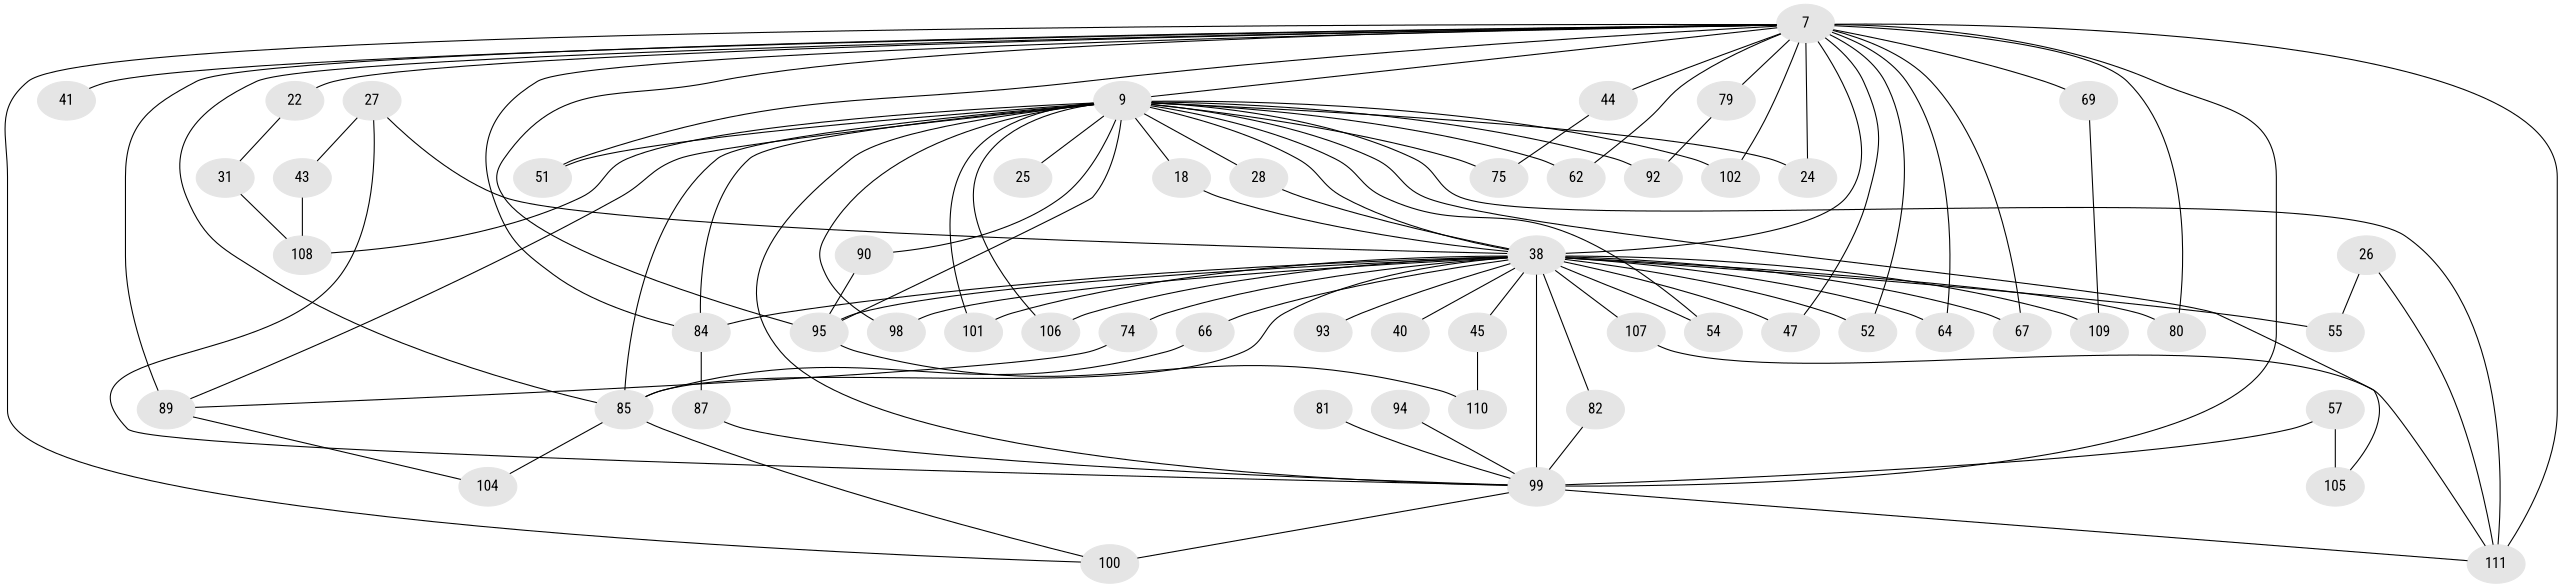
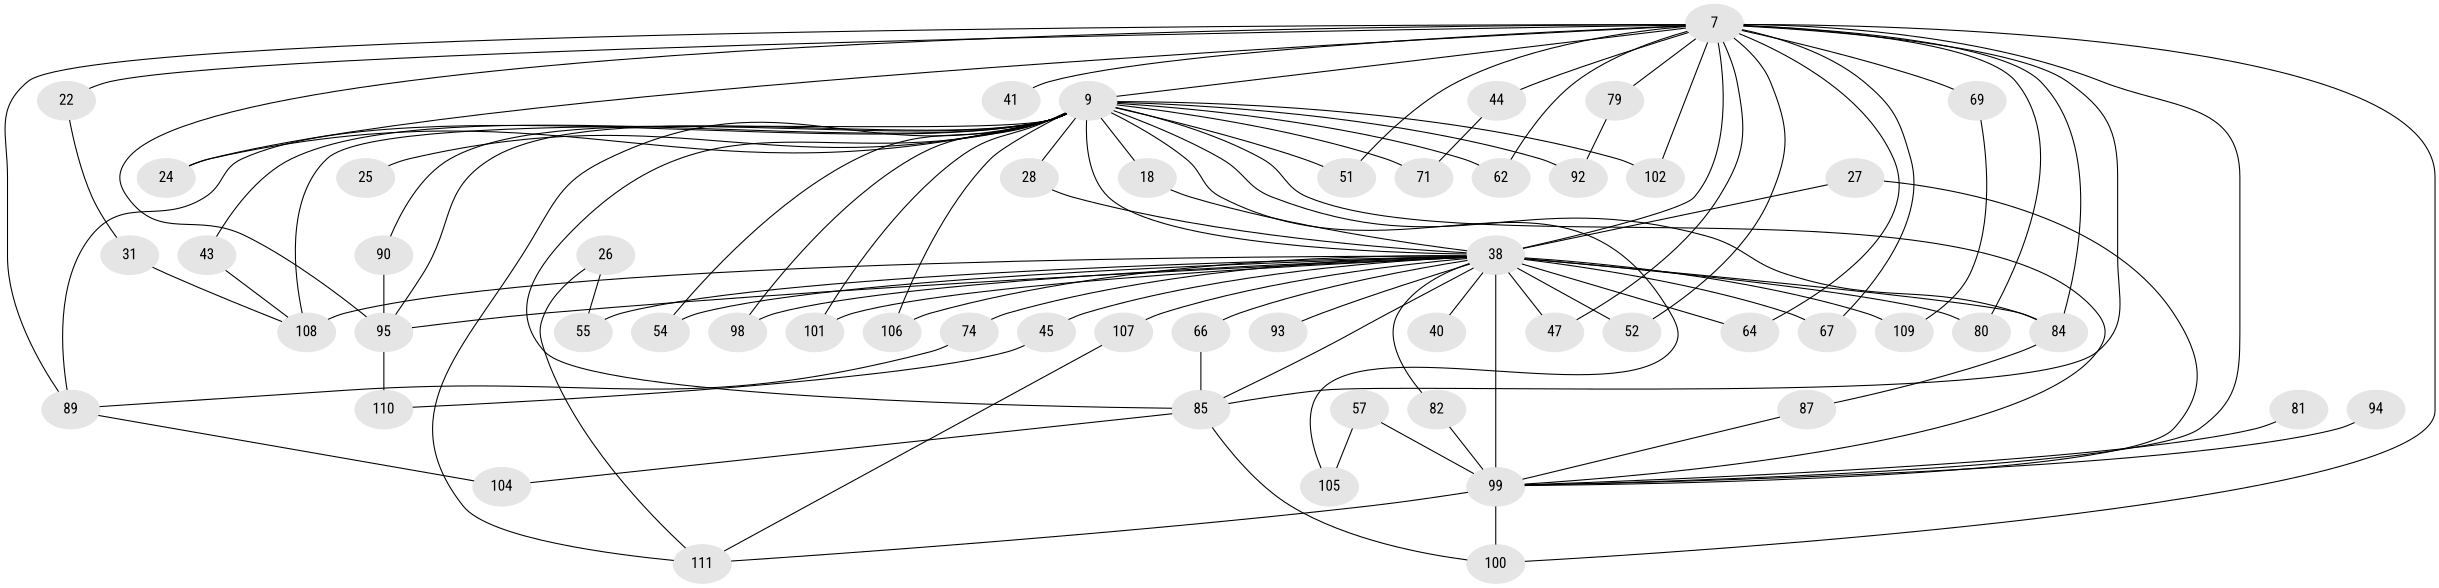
(2405, 73) -> none
(337, 139) -> (624, 127)
(1499, 178) -> (1424, 178)
none -> (895, 265)
